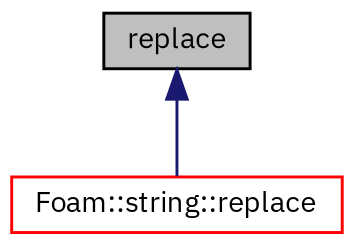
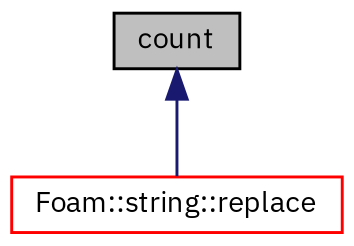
(177, 41) -> (177, 41)
